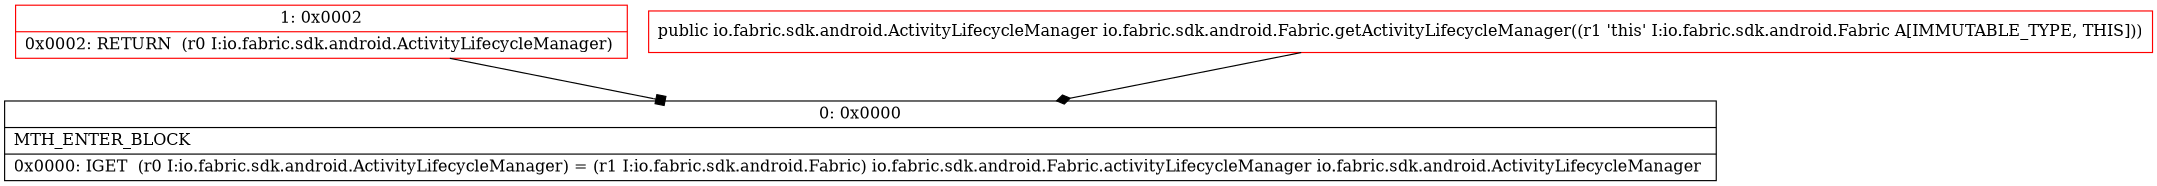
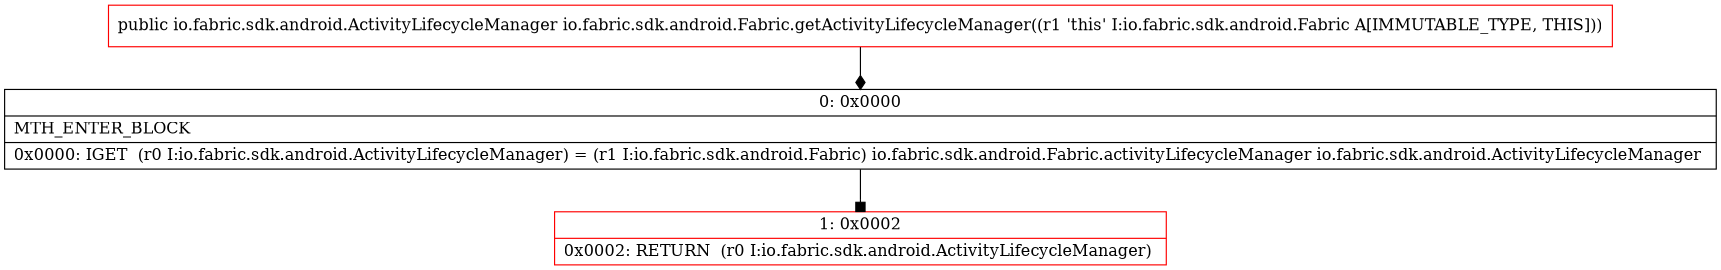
(552, 79) -> (860, 185)
